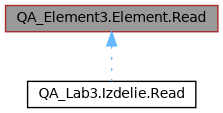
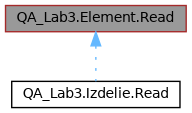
(112, 19) -> (96, 19)
